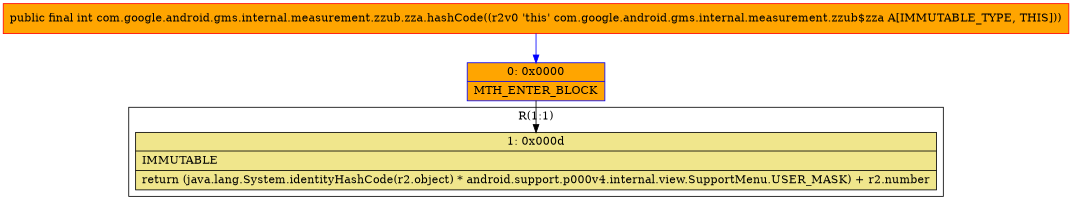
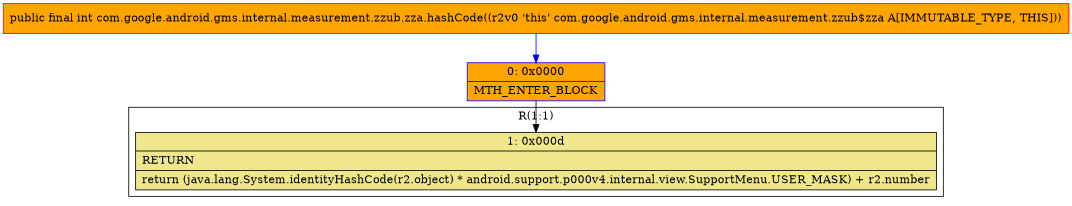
(180, 160) -> (168, 160)
